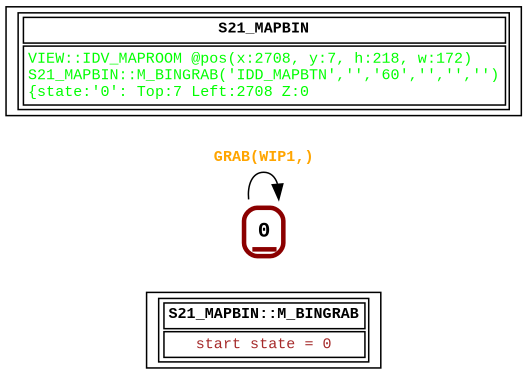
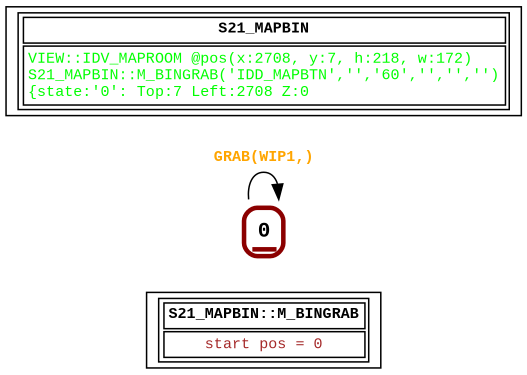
(264, 344) -> (264, 344)
